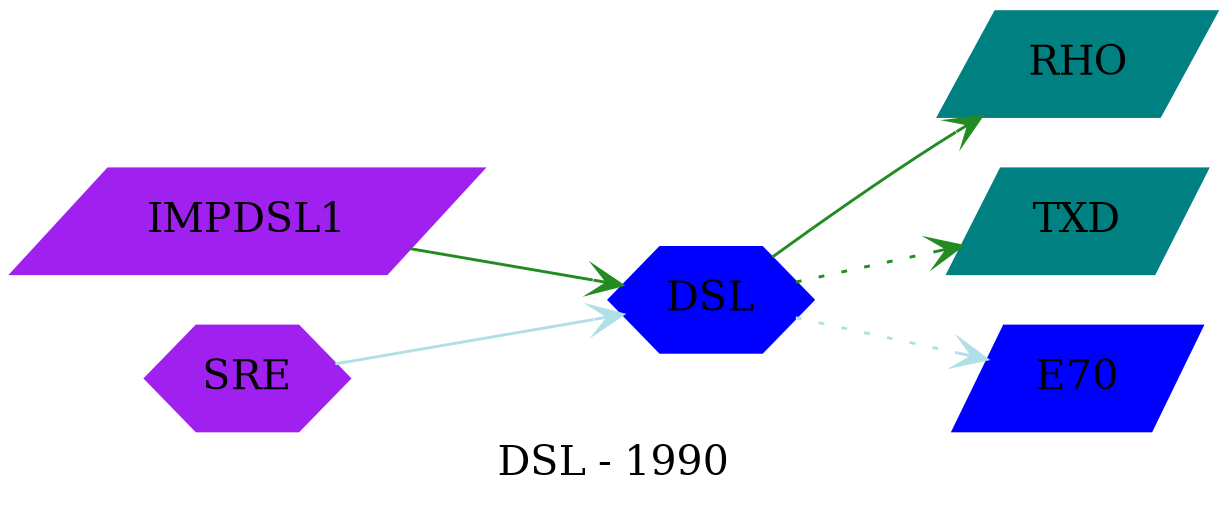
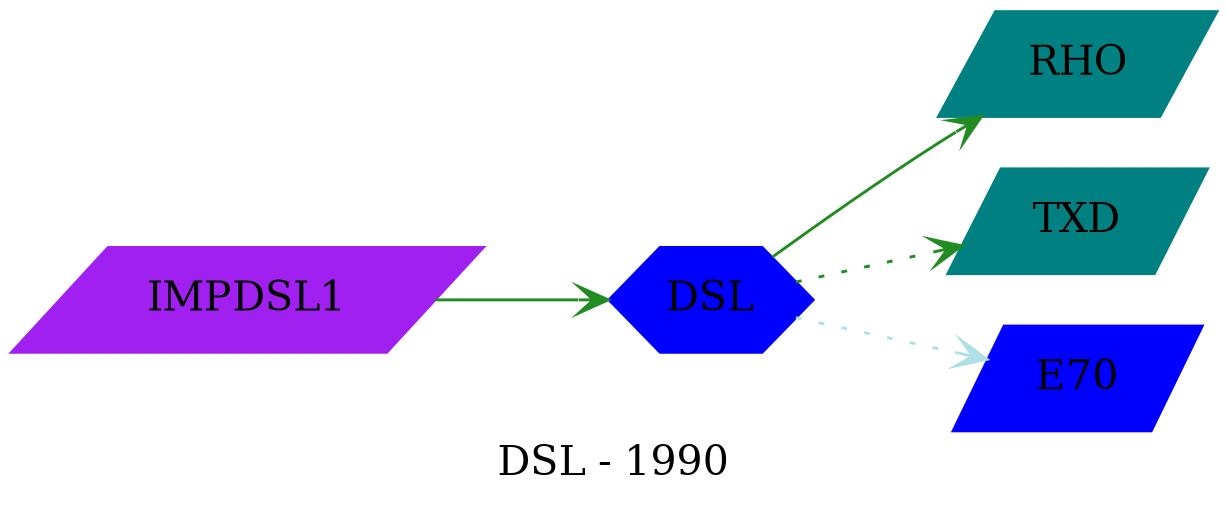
(247, 378) -> none
